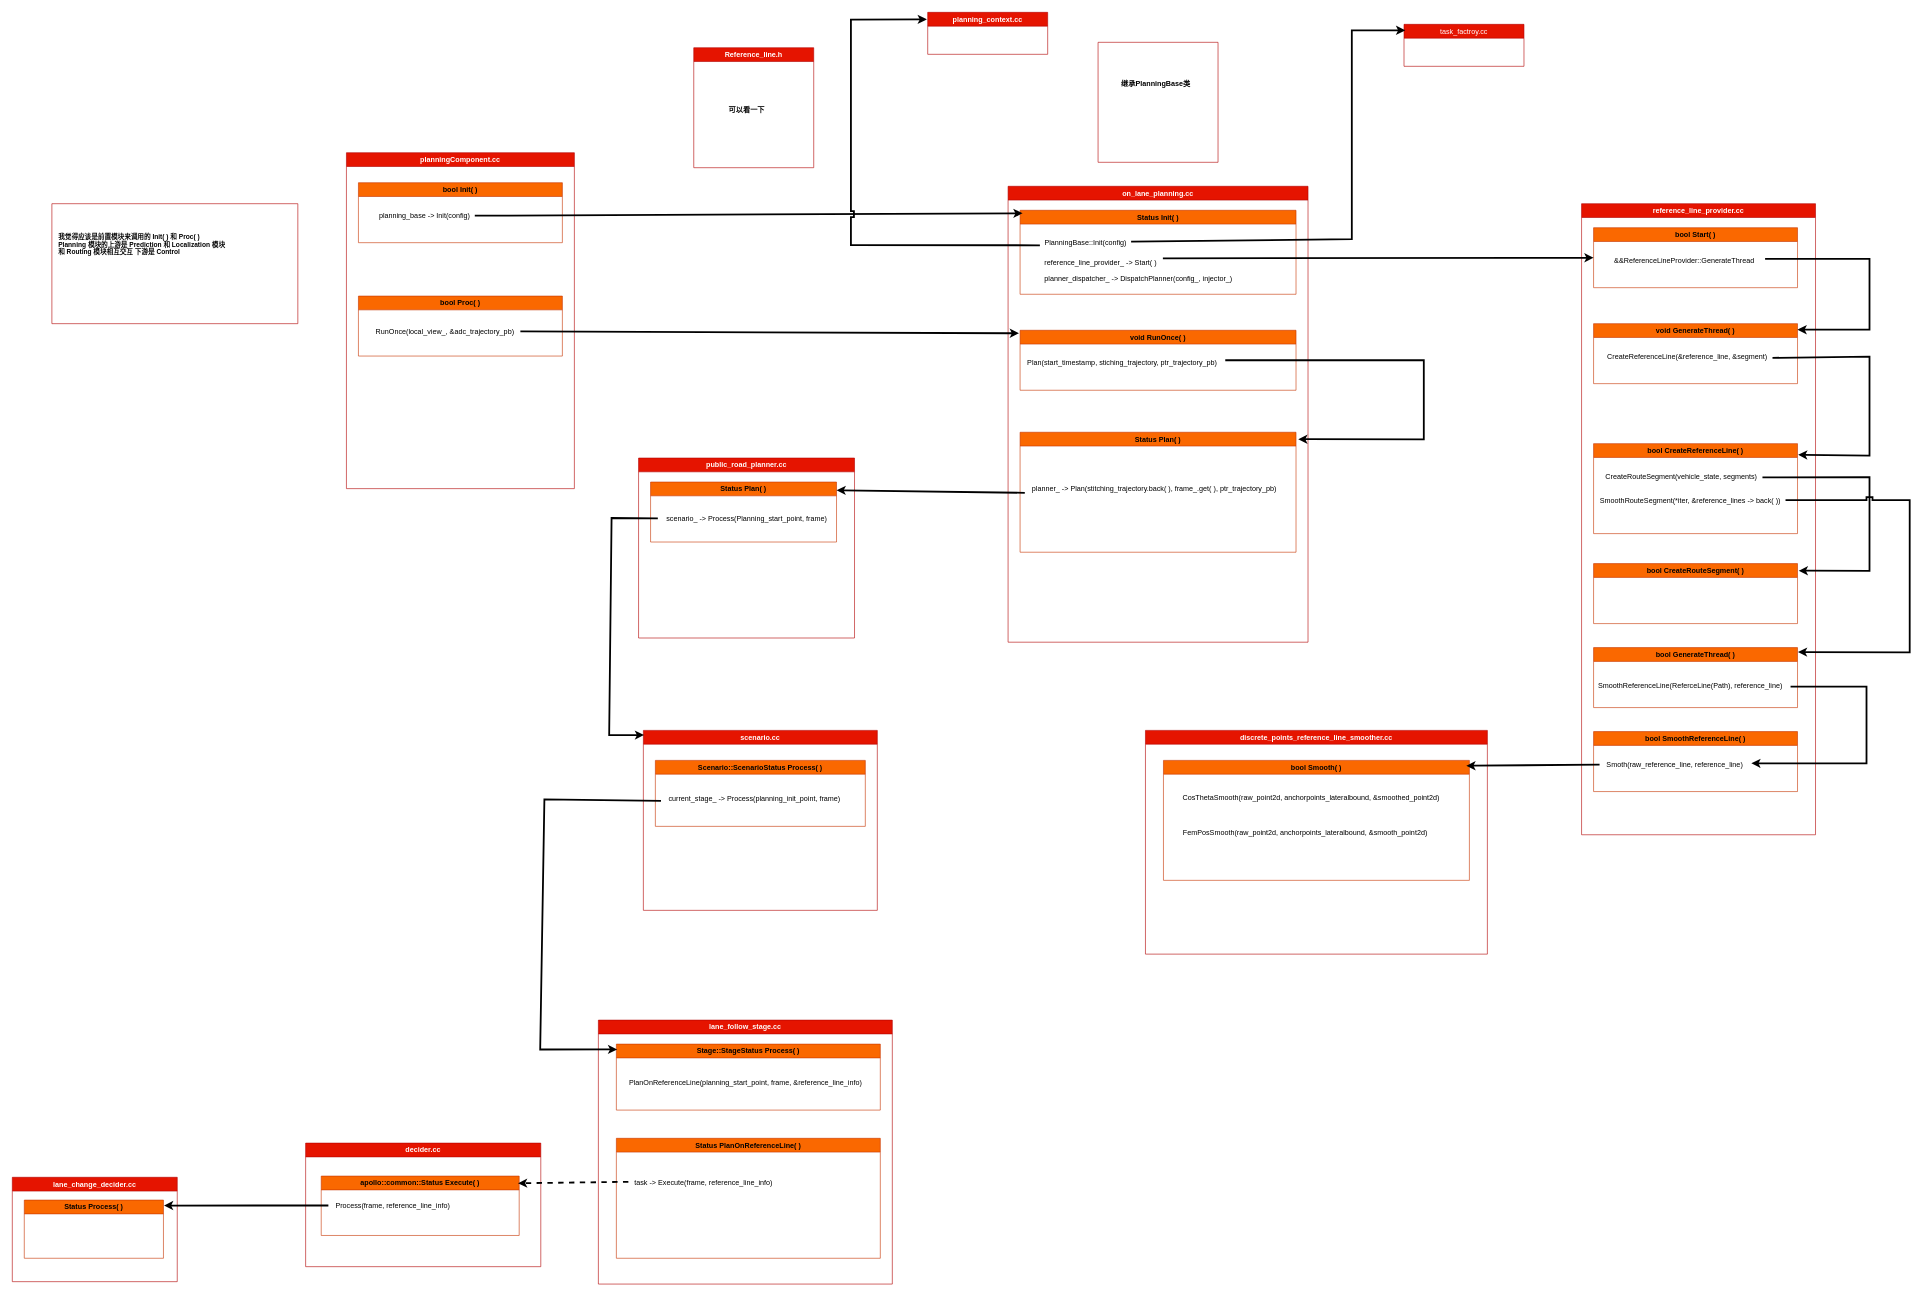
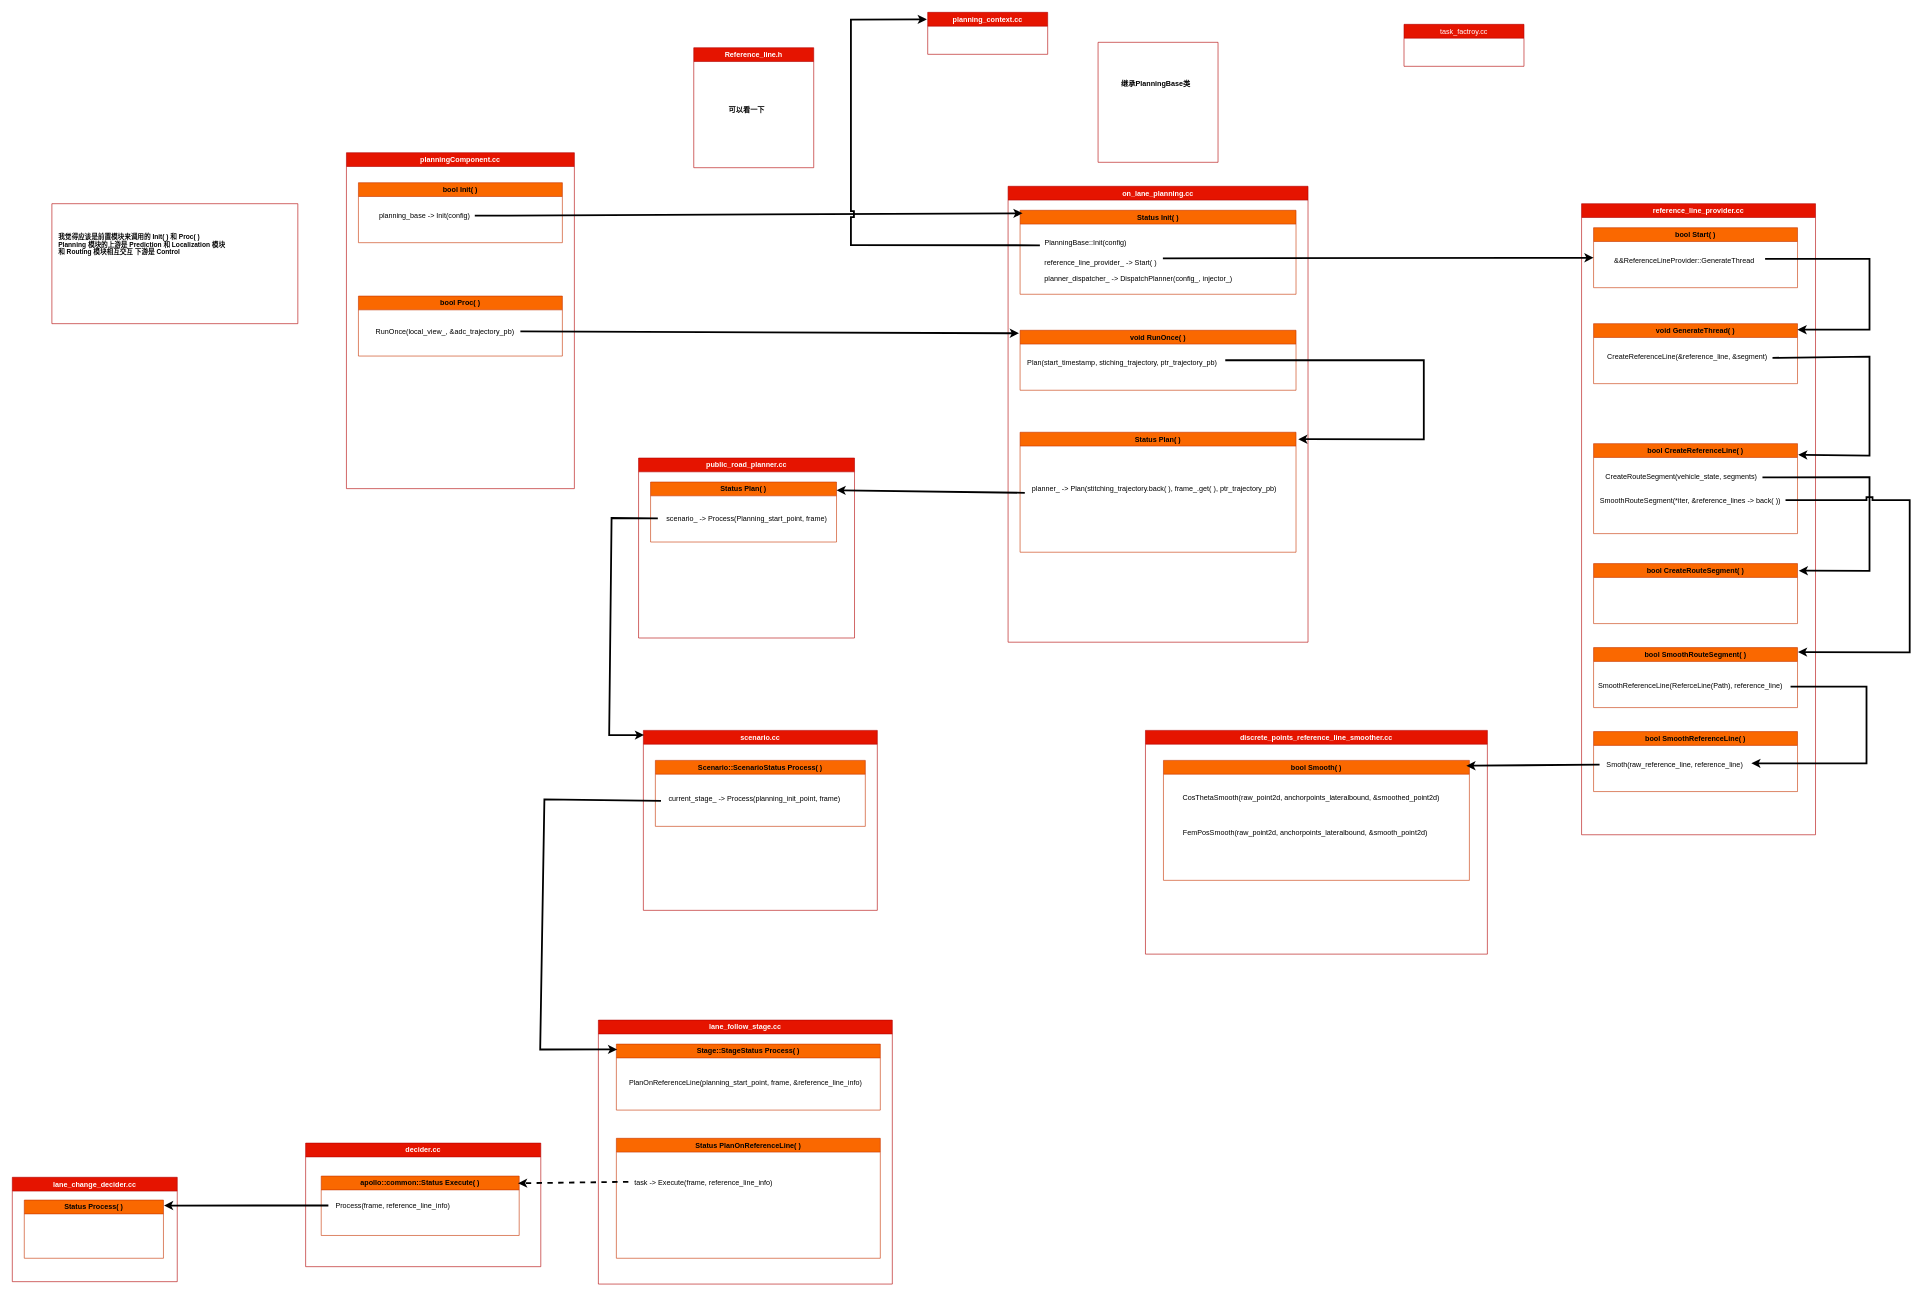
(1352, 222) -> none
(1696, 655) -> (1696, 655)
